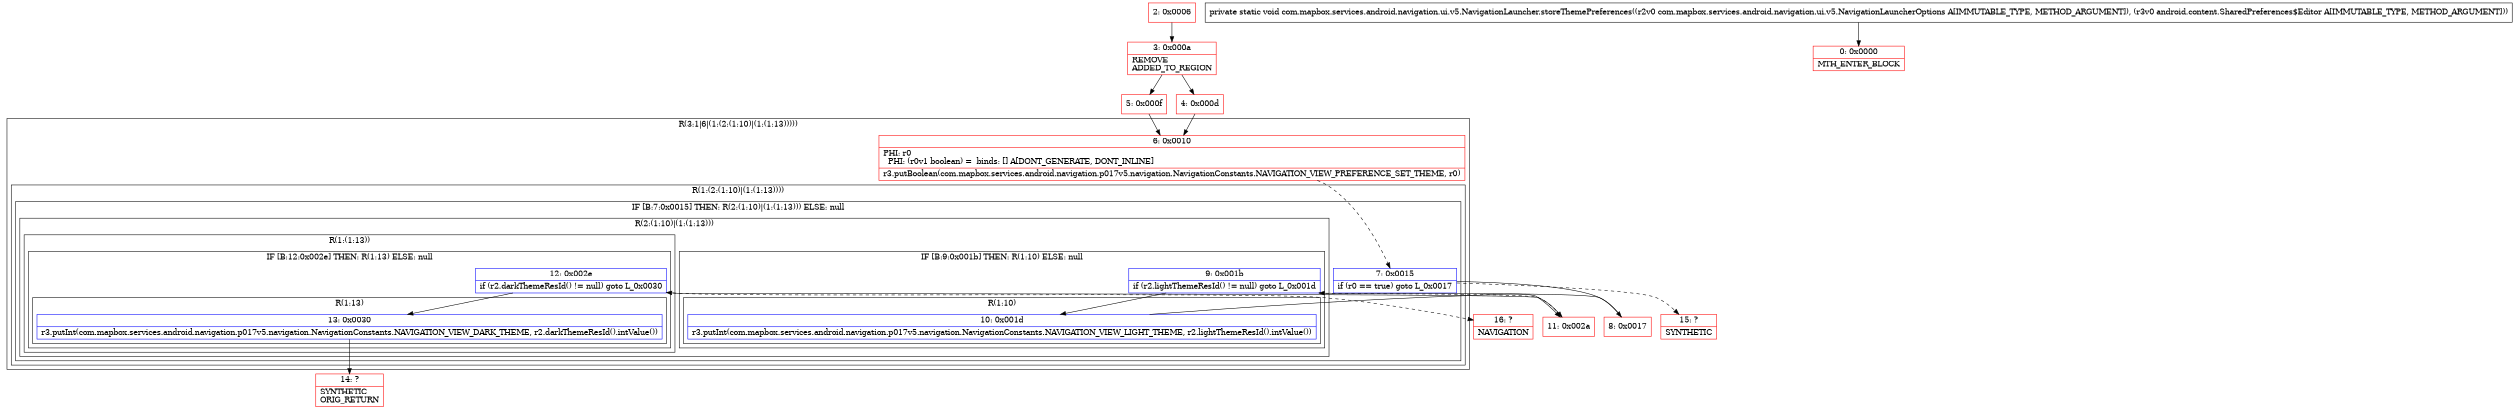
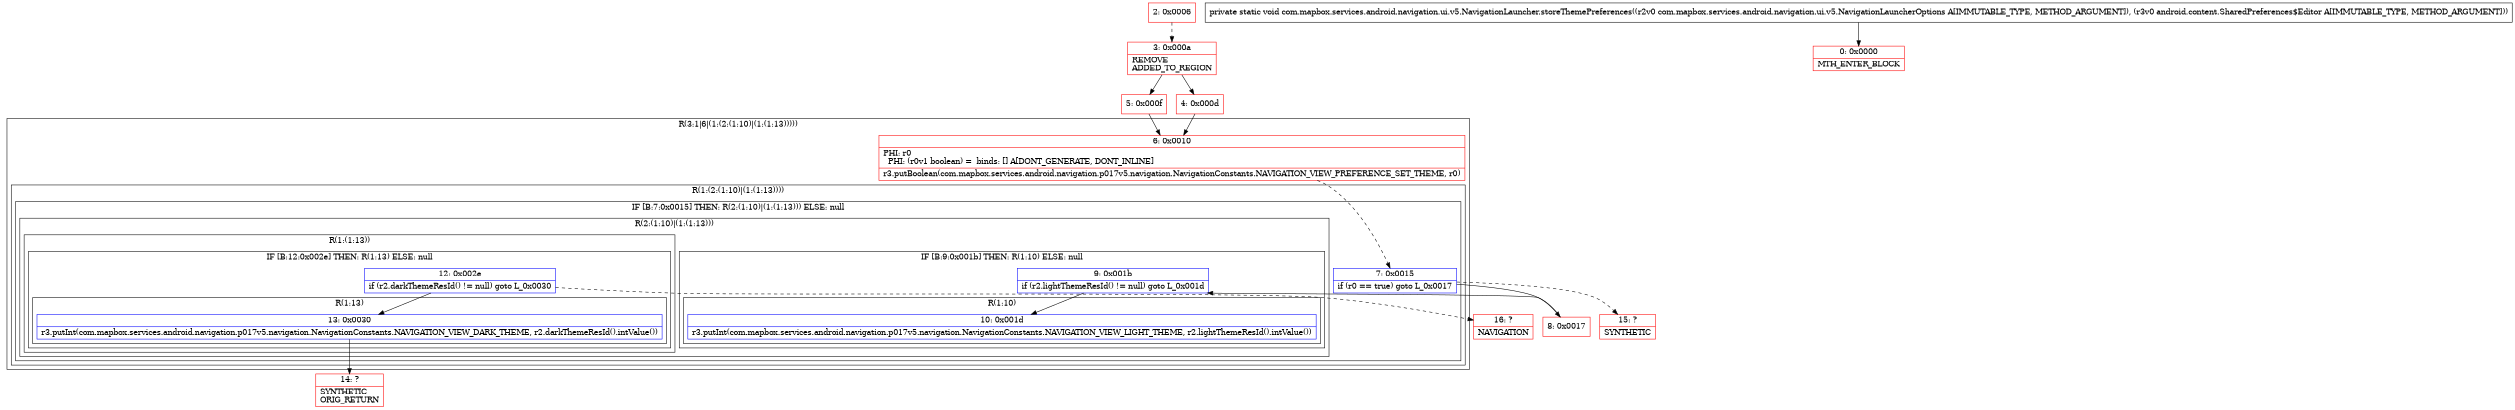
(1172, 29) -> (1172, 29)
(1569, 327) -> none
